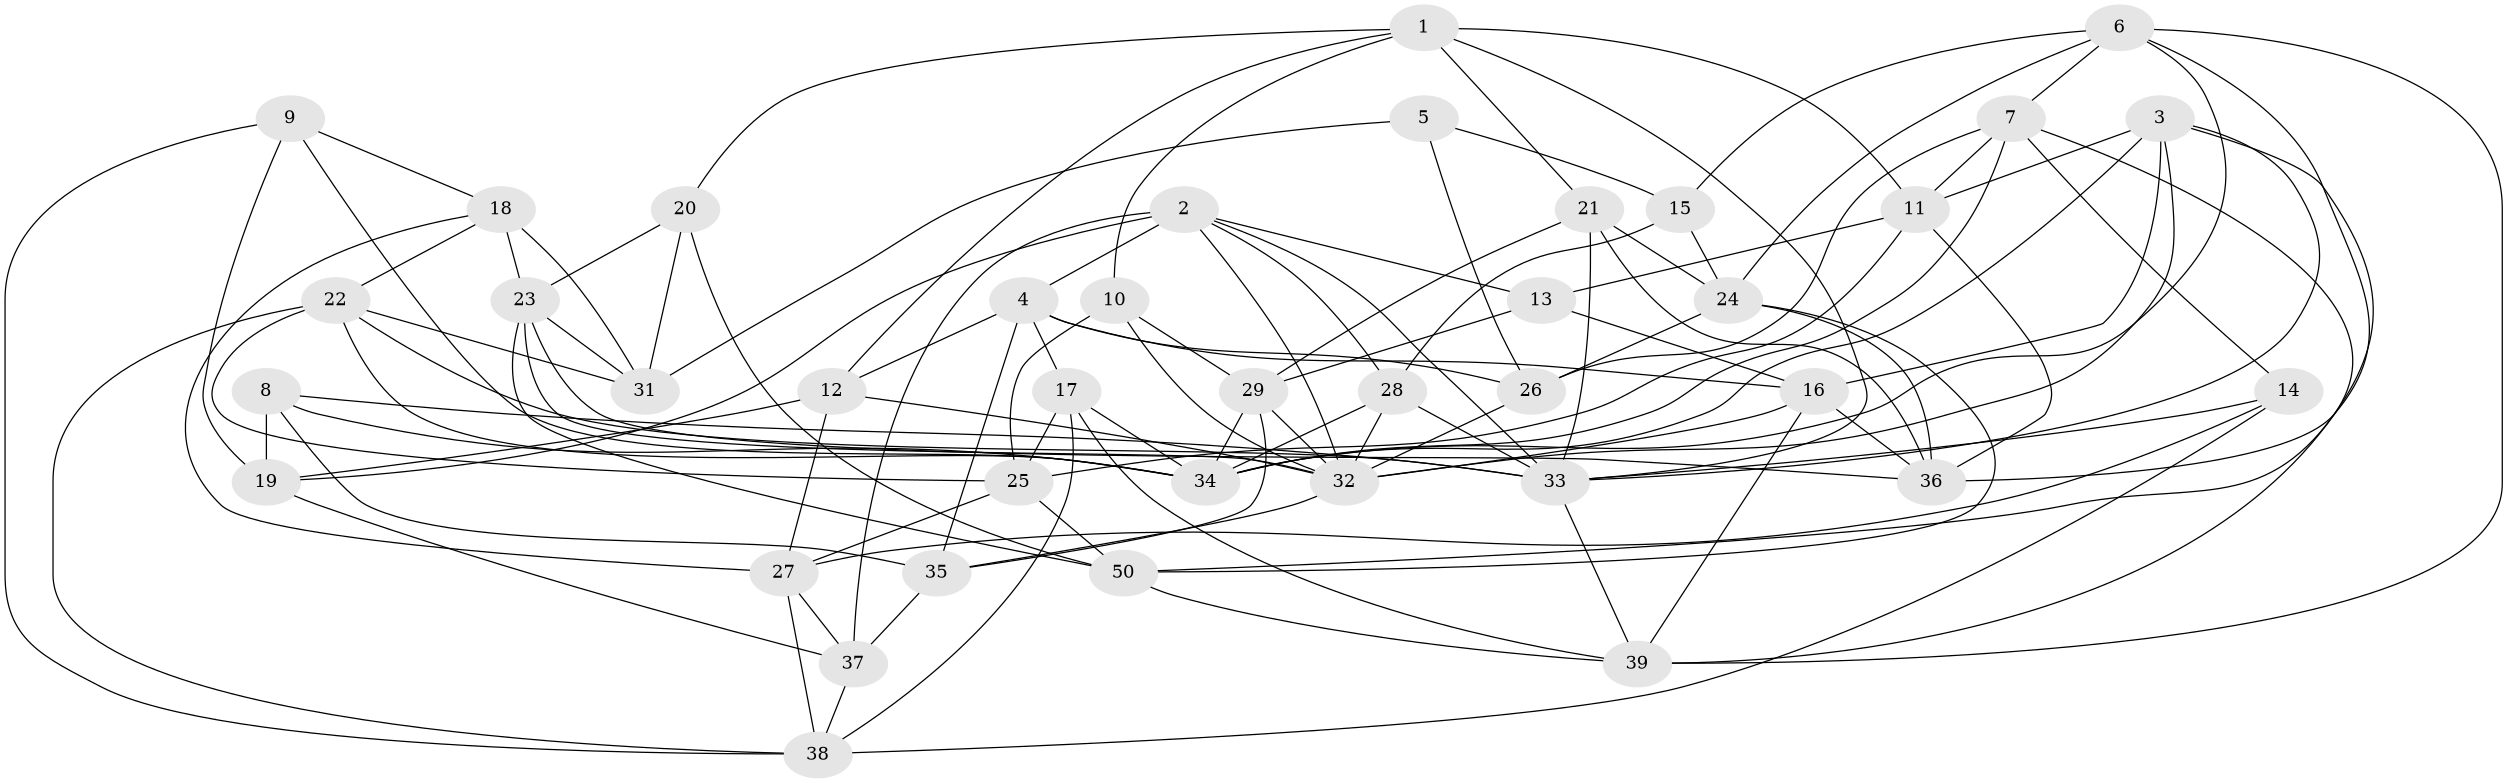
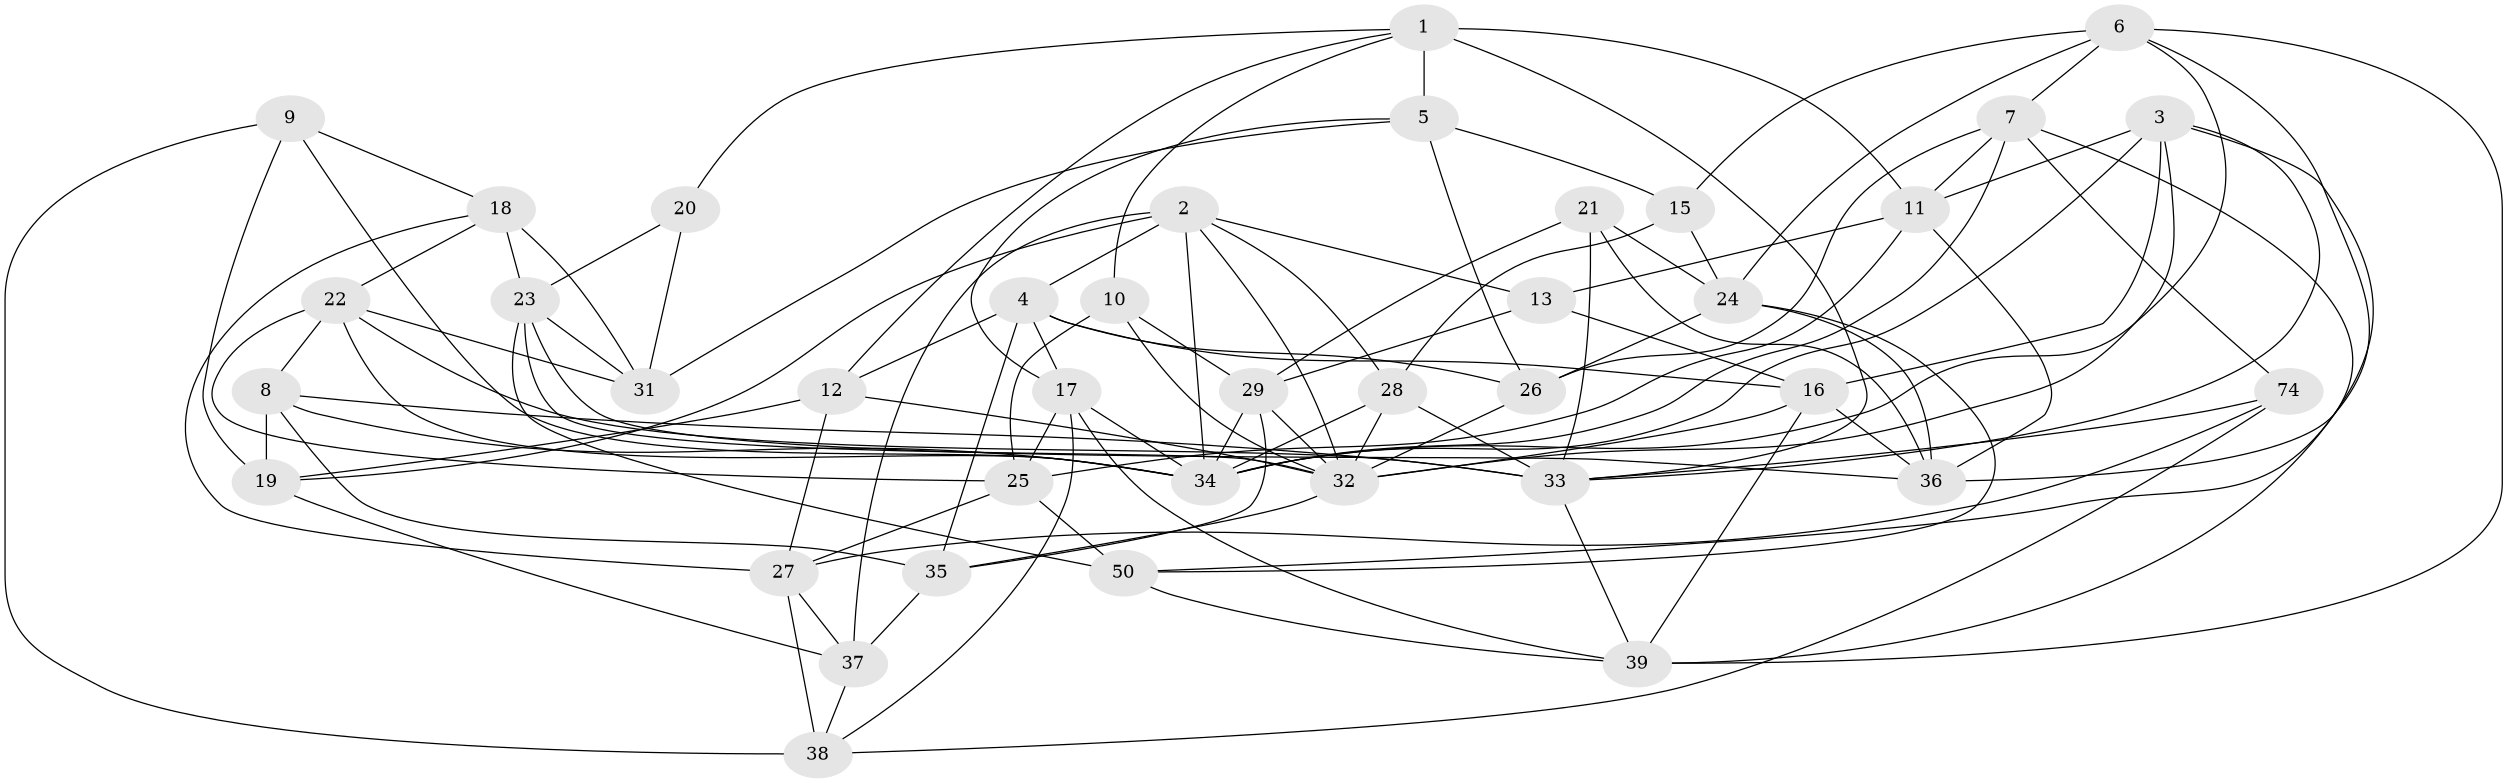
(1507, 119) -> (1424, 73)
none -> (1102, 173)
(1390, 321) -> (1195, 340)
(2289, 391) -> (2289, 391)
(851, 465) -> none
(188, 679) -> (301, 346)
